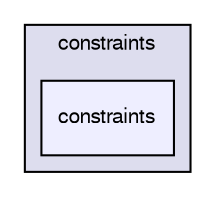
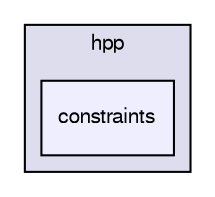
(108, 45) -> (108, 45)
